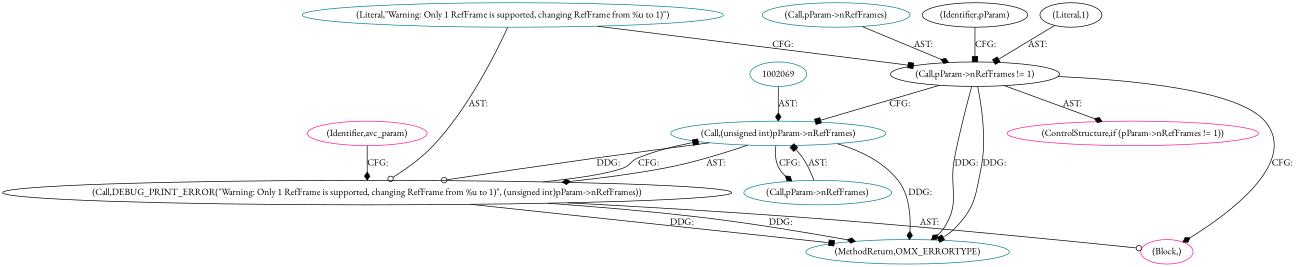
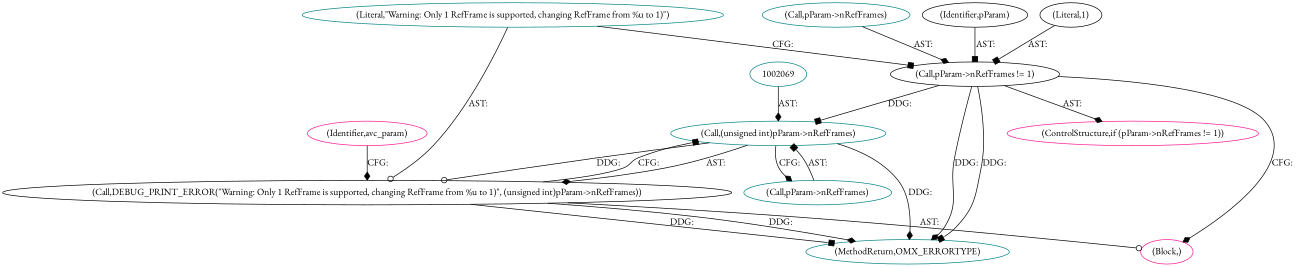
(987, 45) -> (987, 45)
(901, 104) -> (901, 104)
